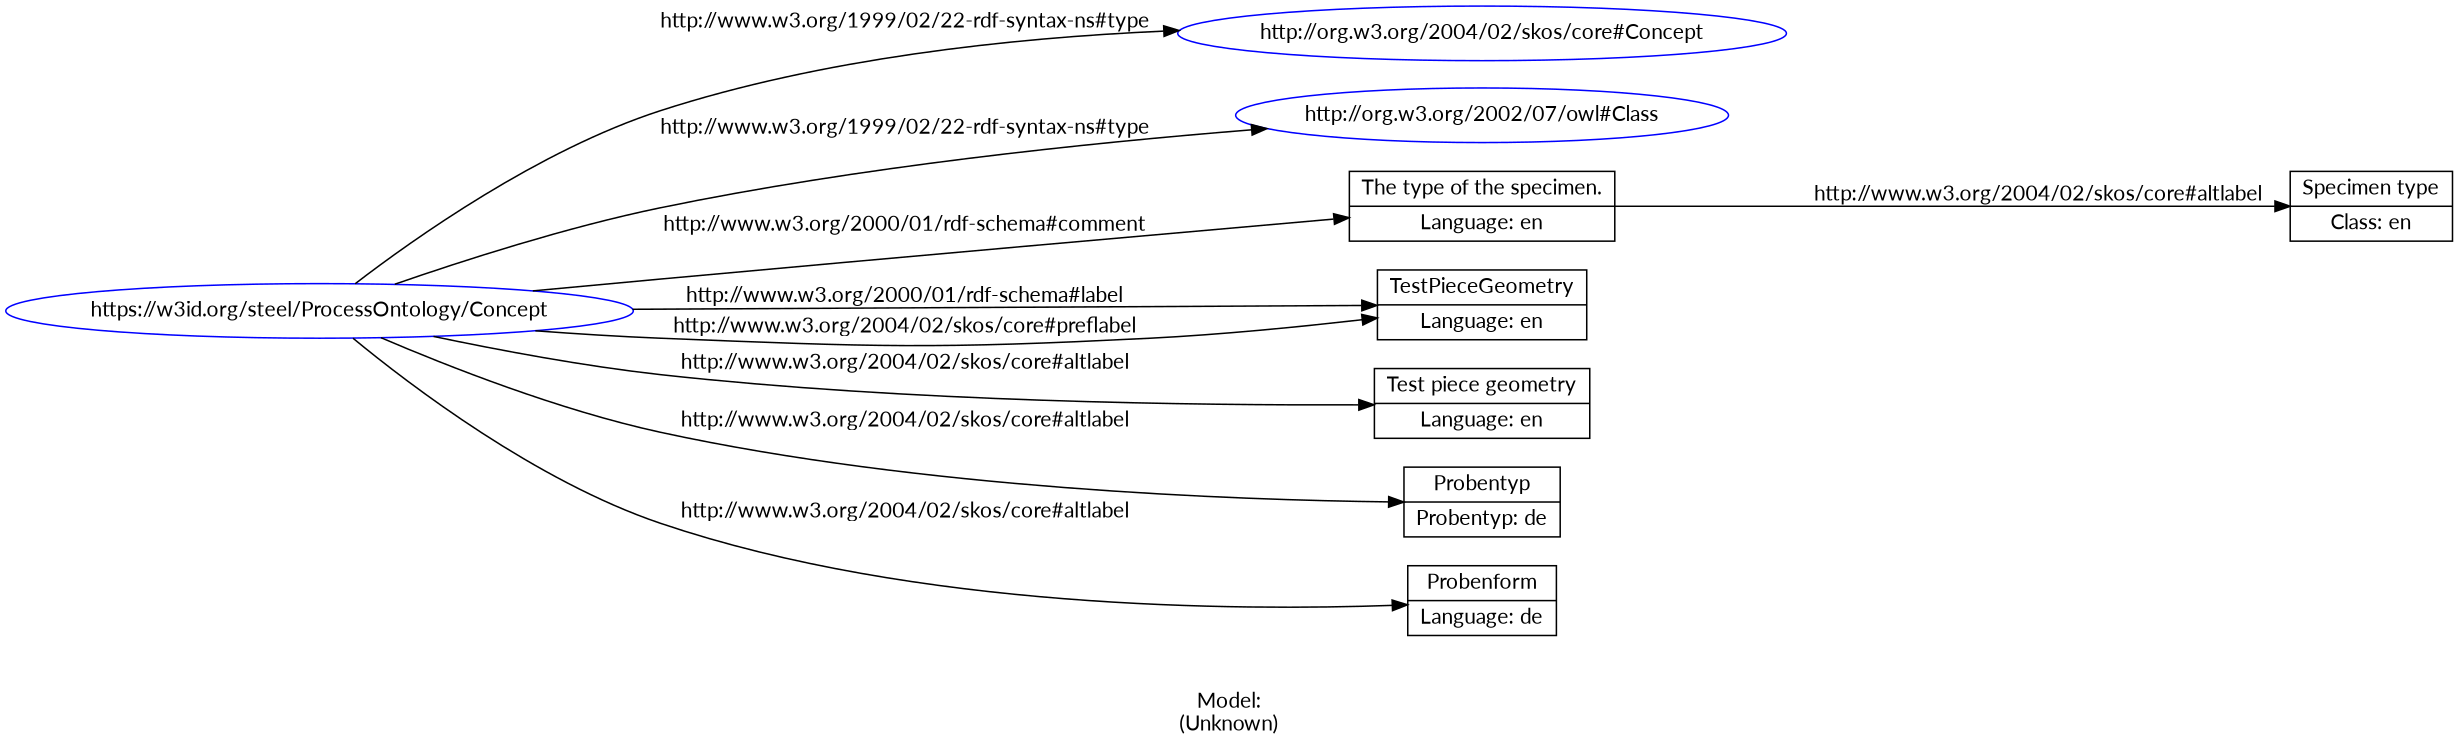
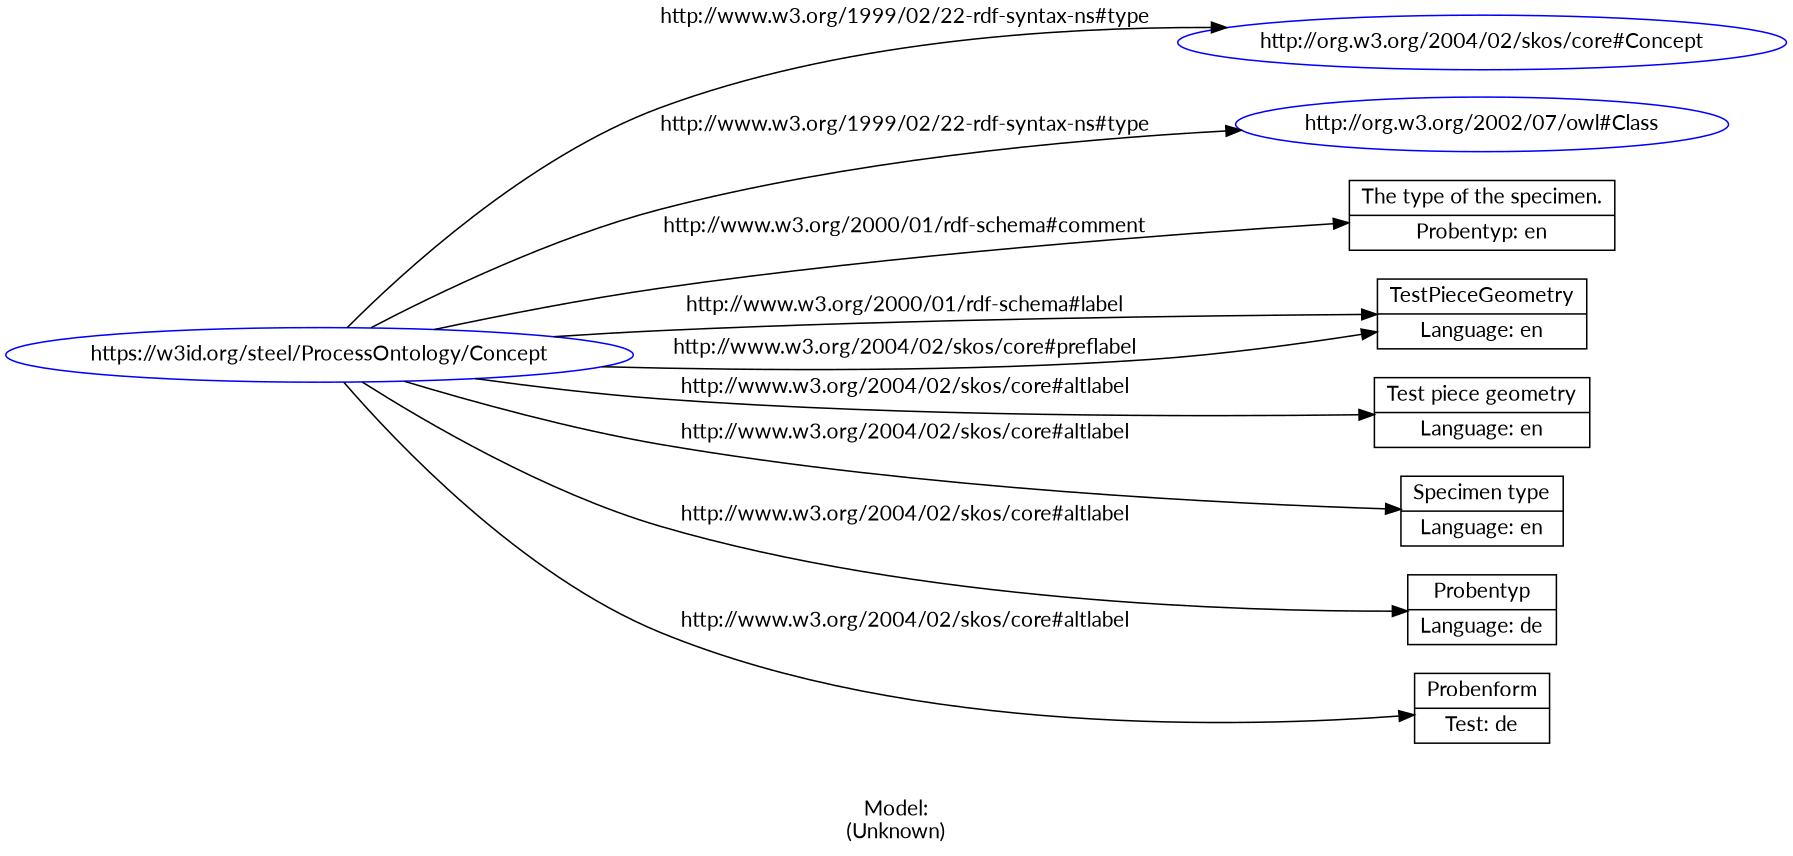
(1945, 206) -> (891, 476)
(1482, 223) -> (1482, 232)
(2371, 223) -> (1482, 528)
(1482, 519) -> (1482, 626)
(1482, 617) -> (1482, 725)
